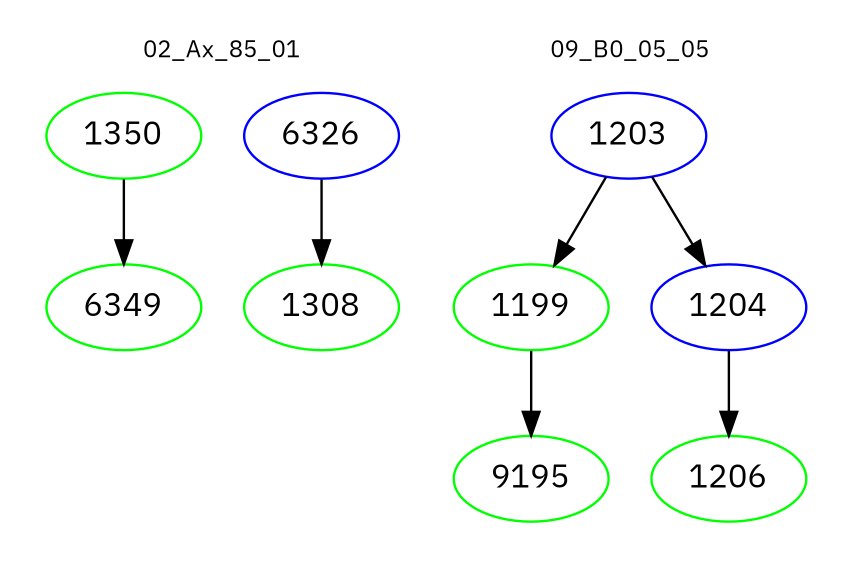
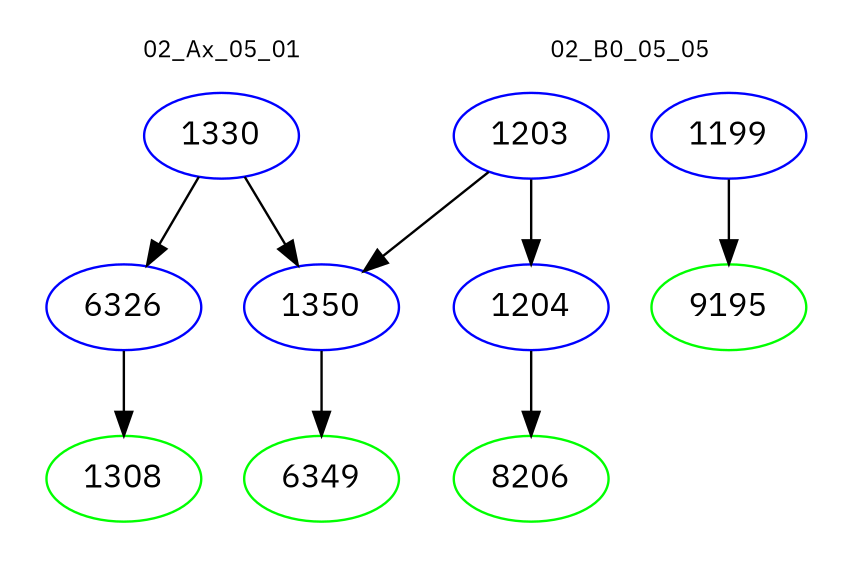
(223, 51) -> (223, 51)
(630, 51) -> (630, 51)
(124, 136) -> (322, 307)
none -> (222, 136)
(586, 211) -> (452, 201)
(531, 307) -> (729, 136)
(729, 479) -> (531, 479)
